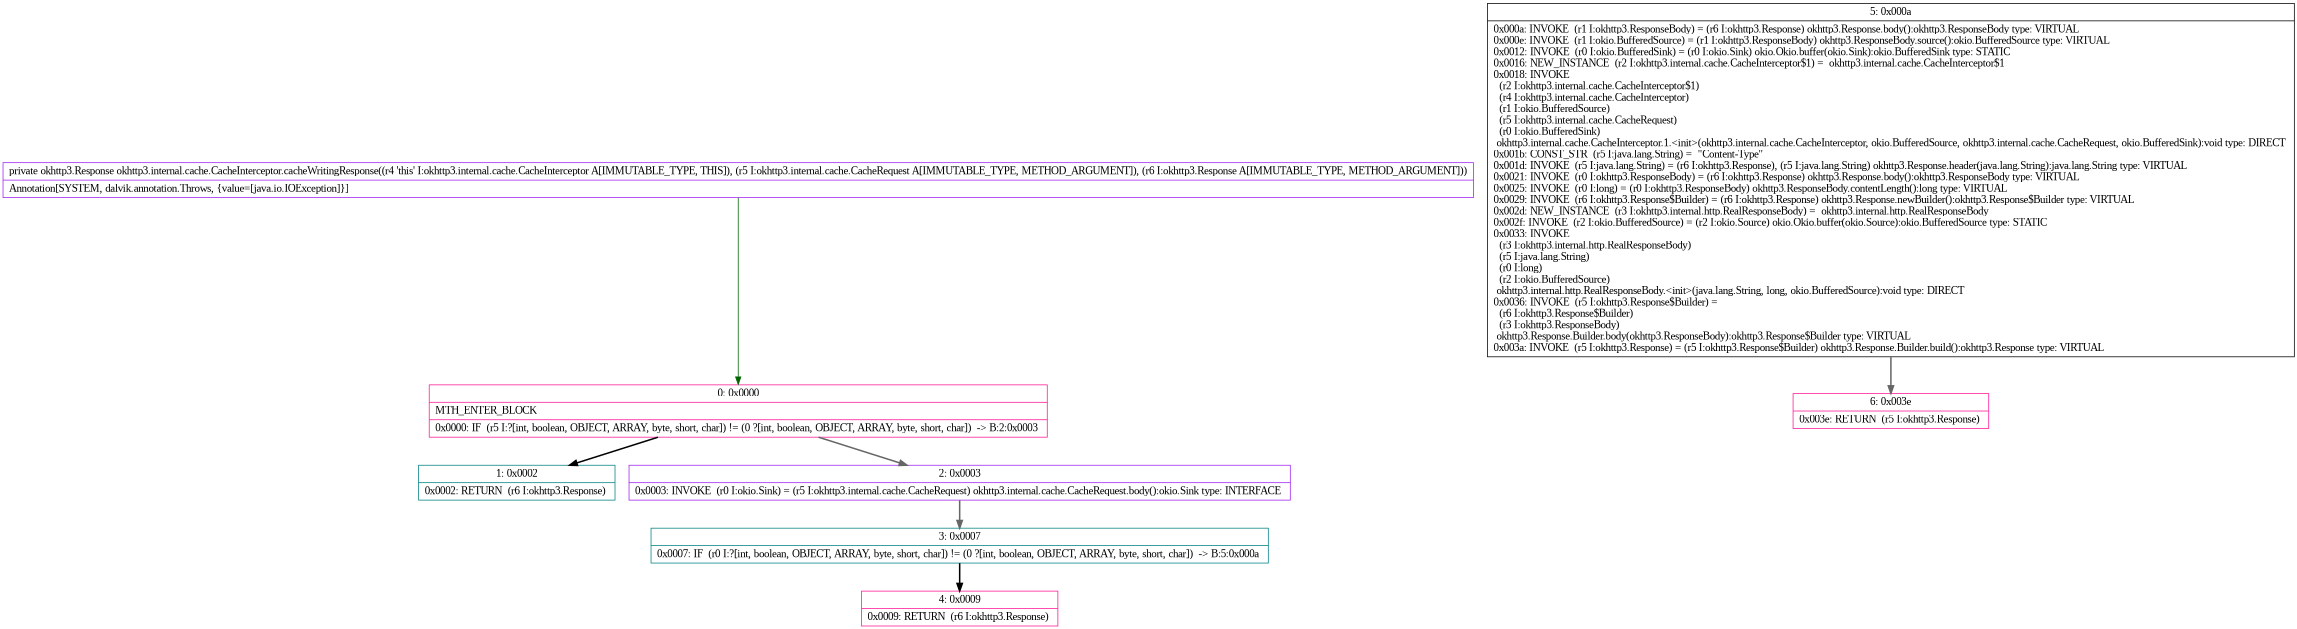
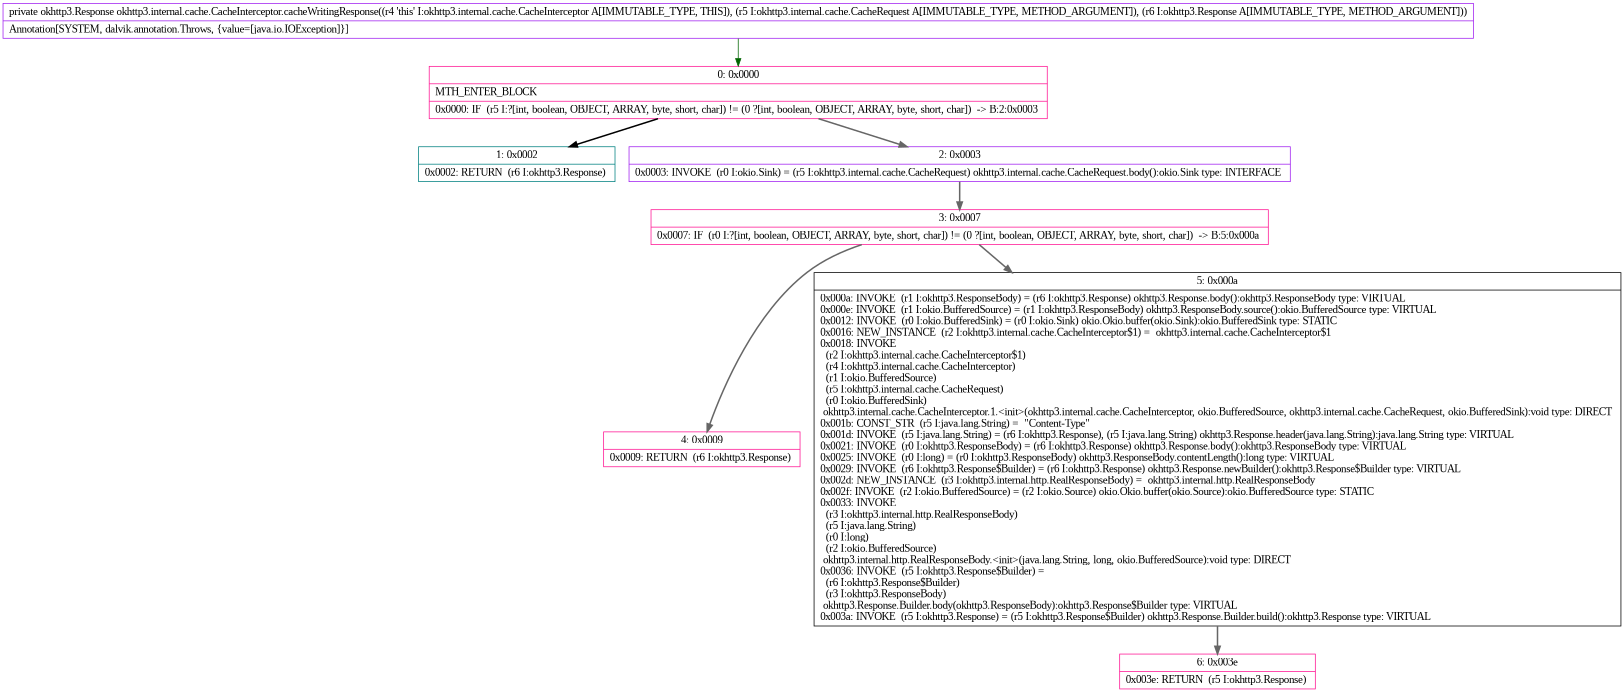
none -> (993, 256)
(960, 546) -> (960, 227)
(960, 573) -> (766, 316)
